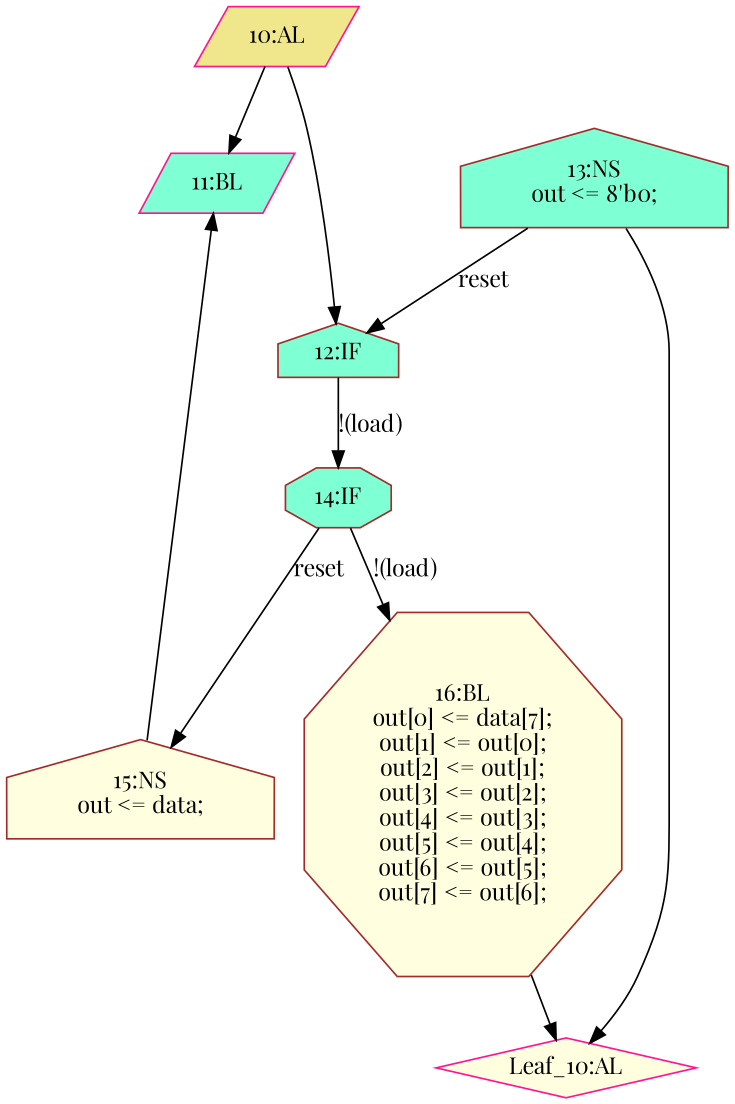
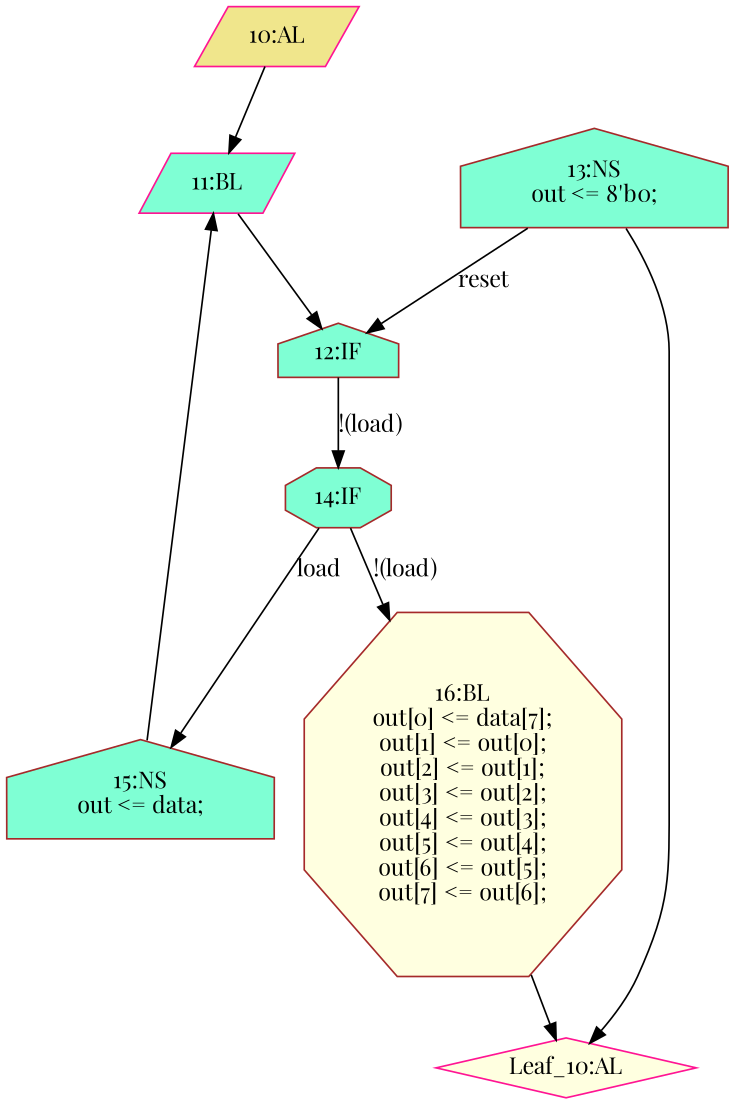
(318, 186) -> (275, 264)
(319, 570) -> (319, 570)
(140, 794) -> (140, 794)
